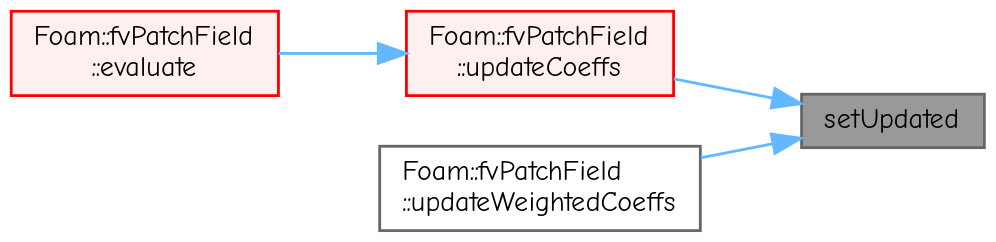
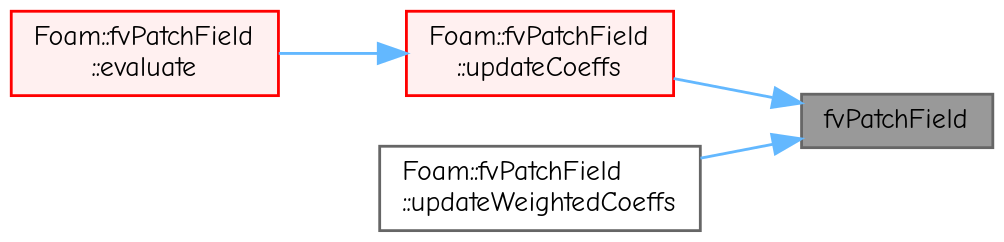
(893, 121) -> (897, 121)
